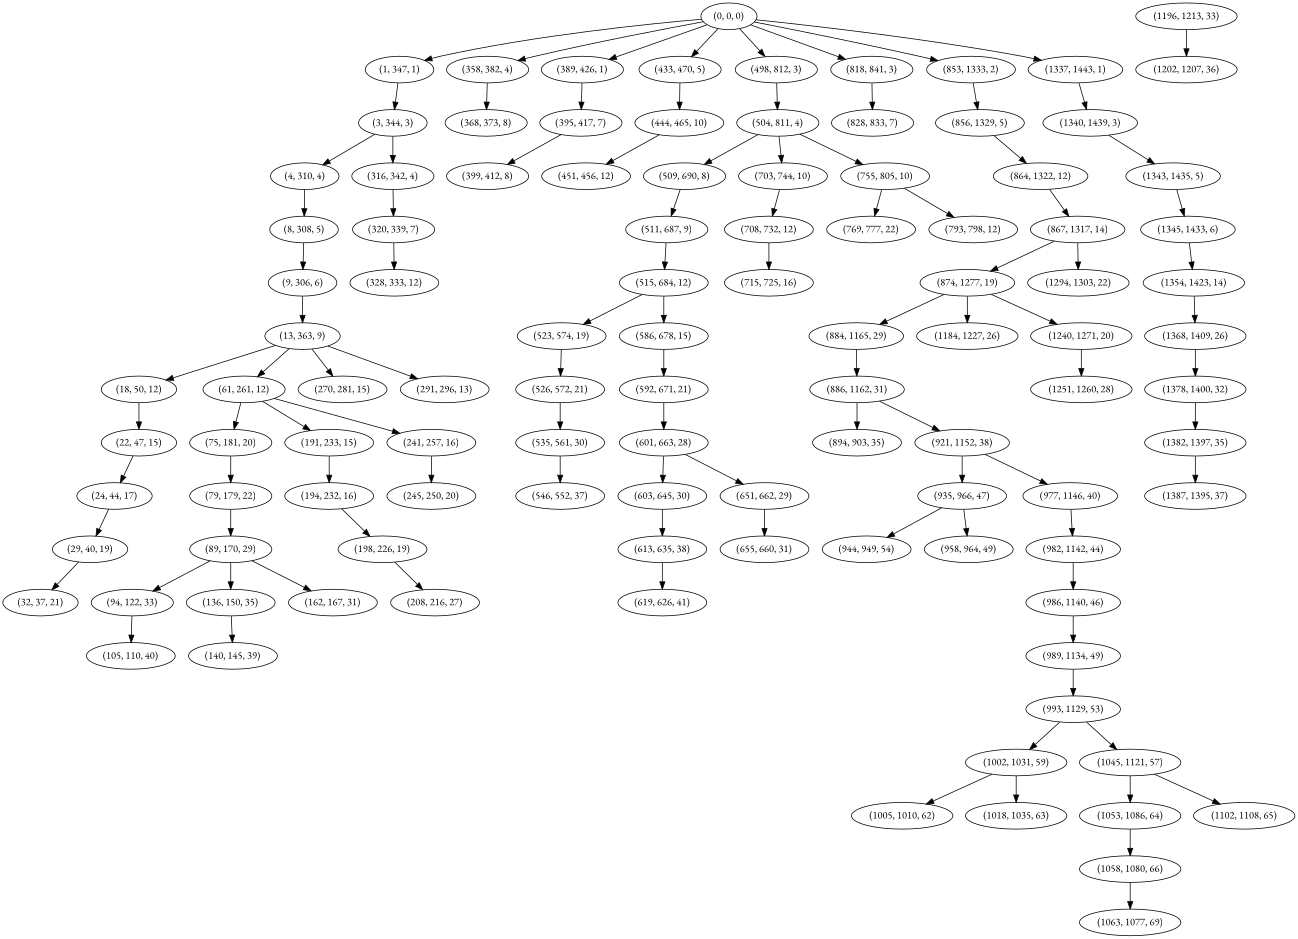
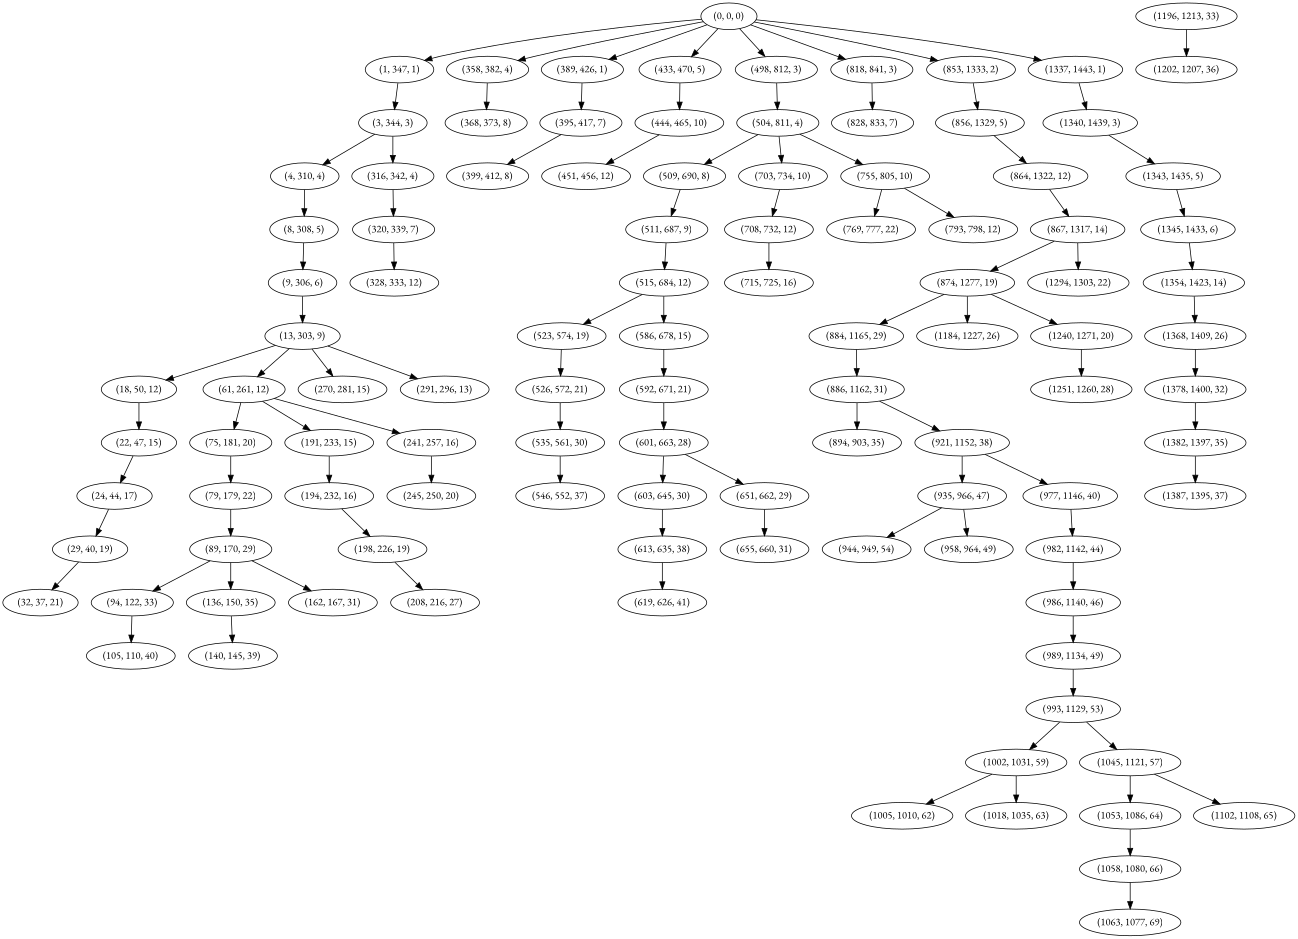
(783, 176) -> (783, 176)
(303, 336) -> (303, 336)
